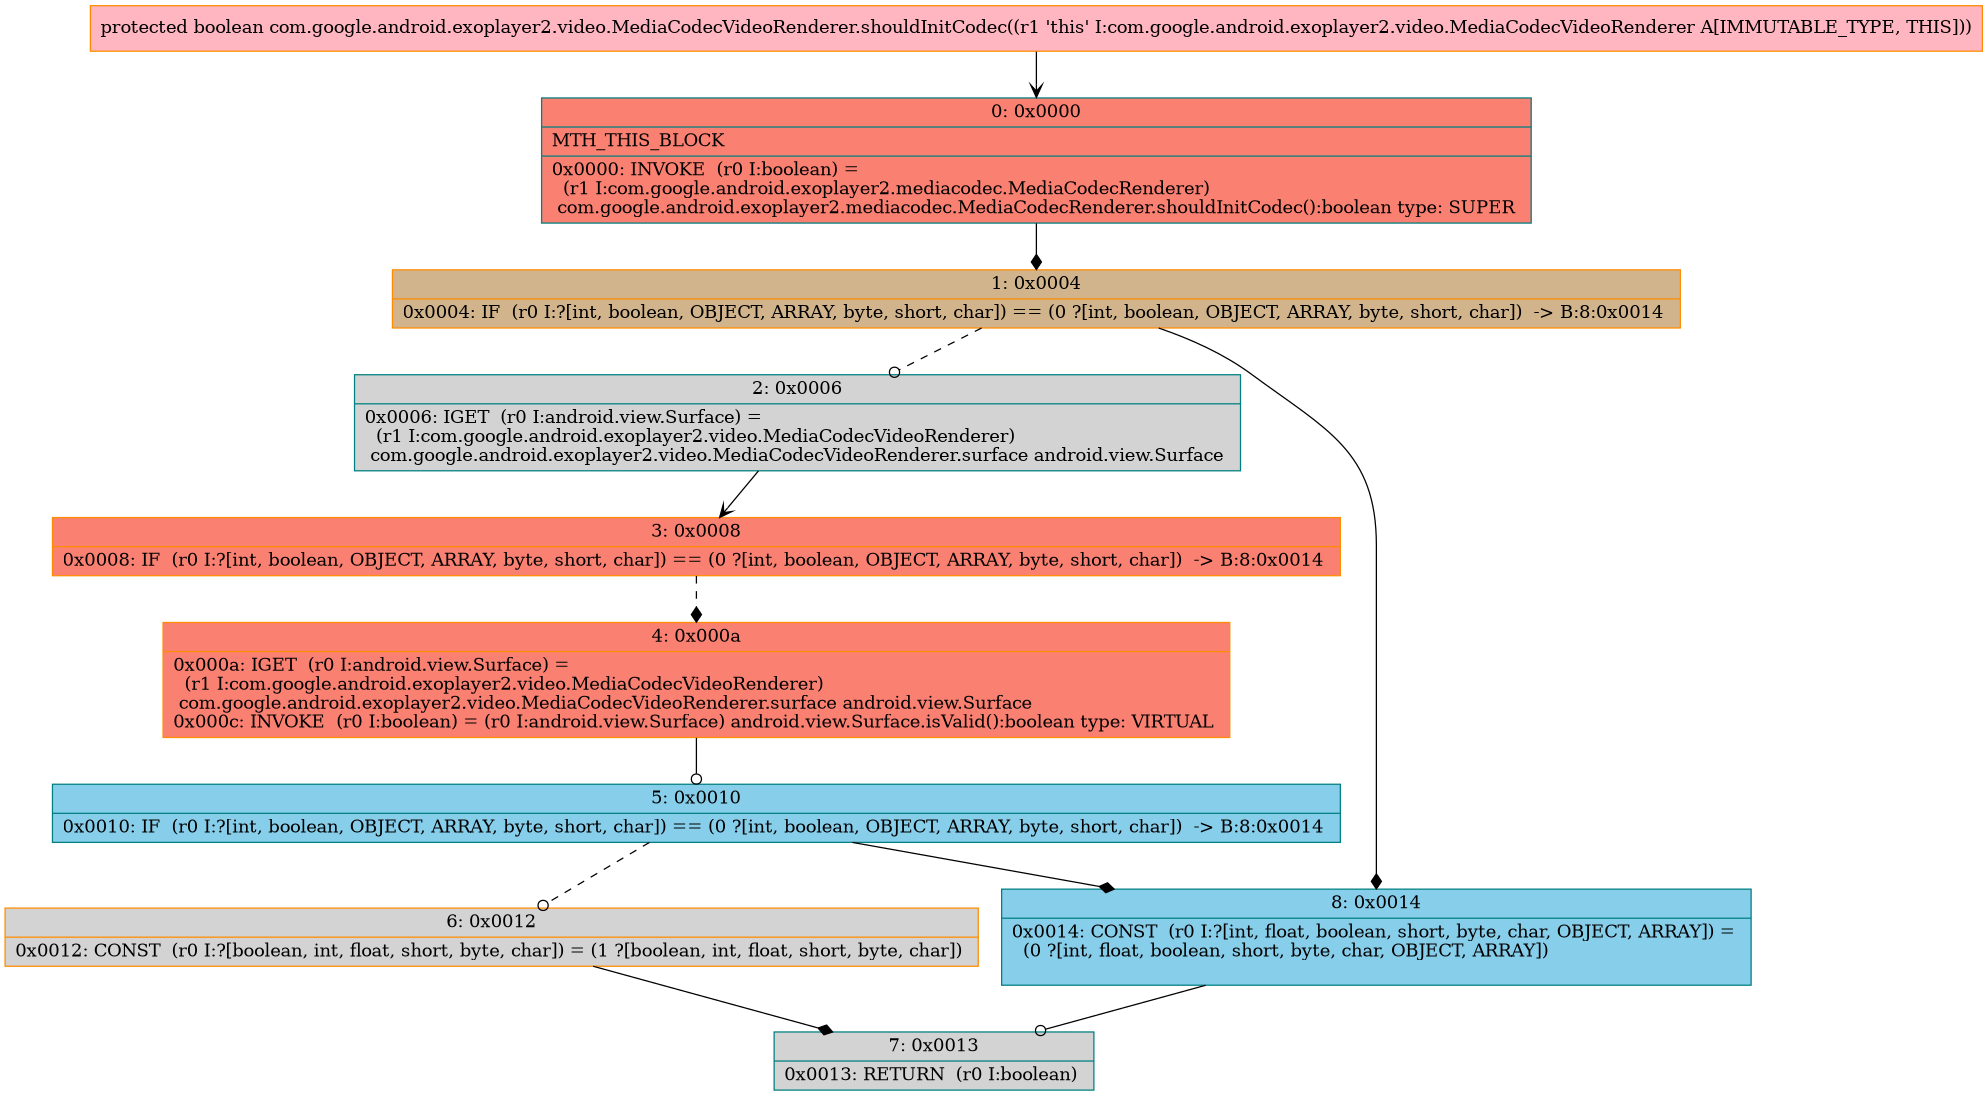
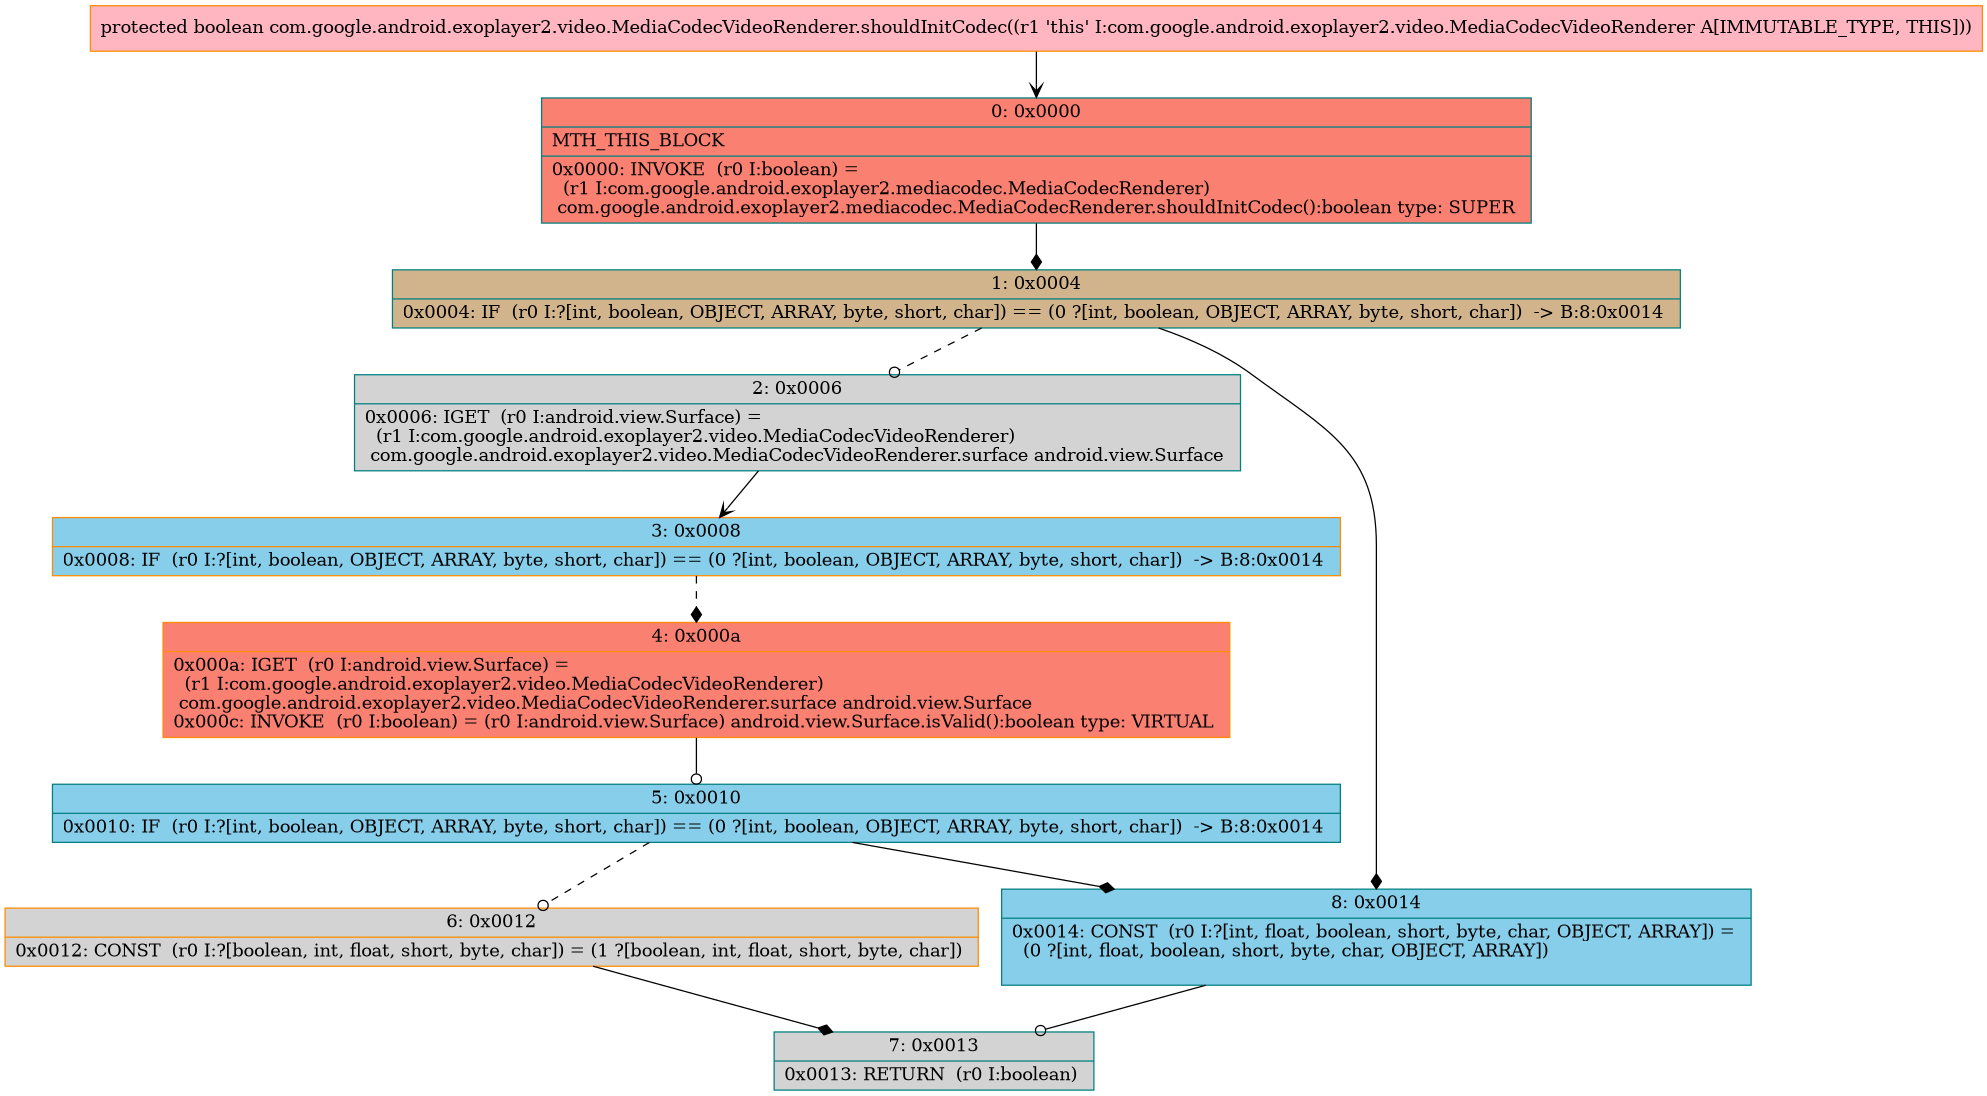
(1036, 299) -> (1036, 299)
(696, 547) -> (696, 547)
